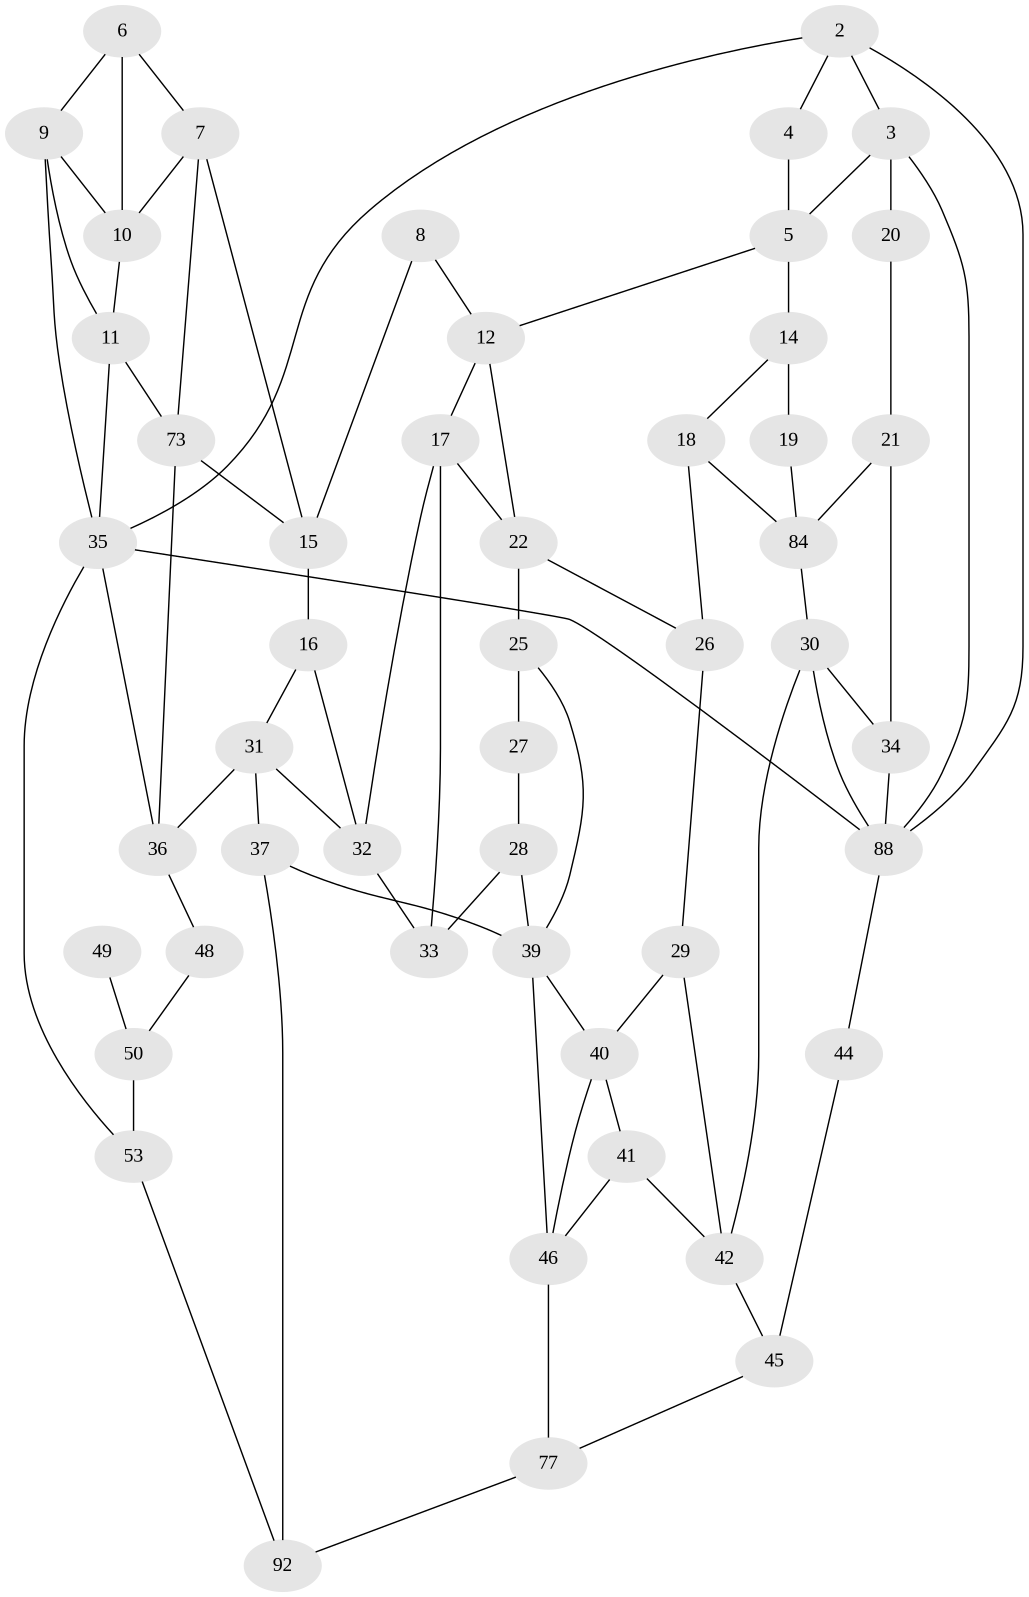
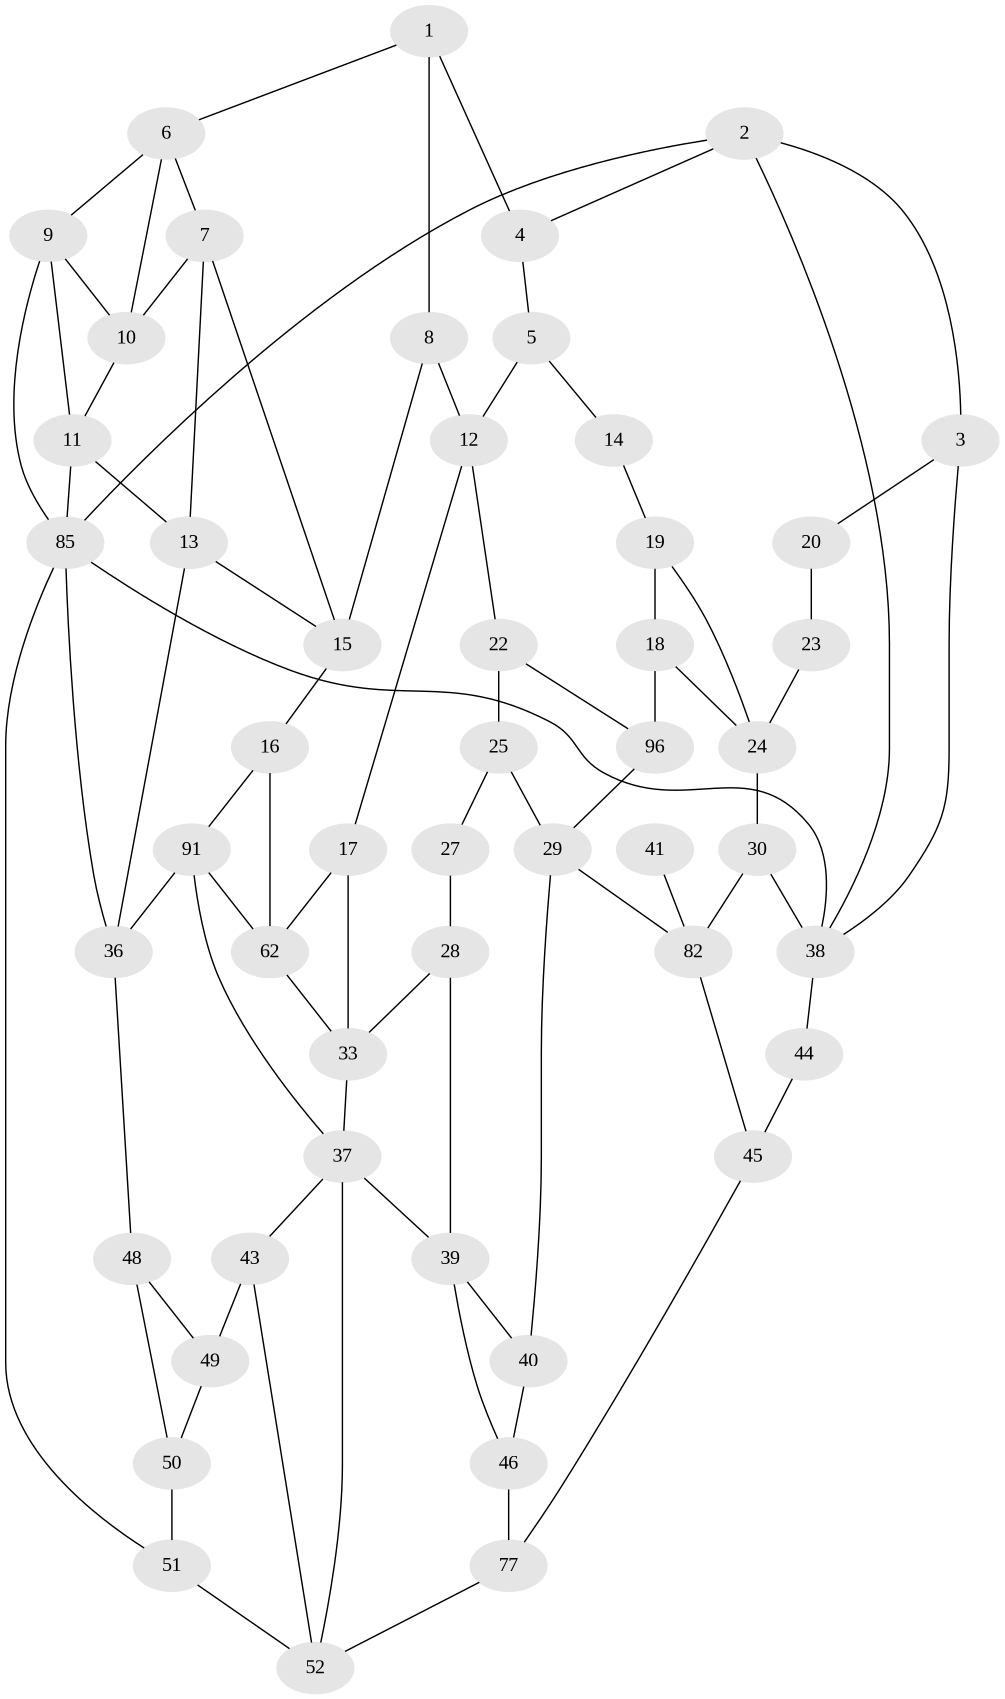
none -> (429, 31)
(840, 185) -> none
(738, 389) -> (655, 594)
(176, 440) -> (189, 543)
(891, 440) -> (811, 645)
(480, 492) -> none
(98, 543) -> (65, 543)
(799, 543) -> (757, 747)
(705, 645) -> (655, 747)
(254, 747) -> (192, 850)
(891, 747) -> none
(583, 796) -> (526, 799)
(362, 850) -> (270, 952)
(884, 850) -> (816, 952)
none -> (345, 1106)
(613, 1106) -> none
(134, 1157) -> (172, 1566)
(587, 1208) -> none
none -> (250, 1259)
(725, 1259) -> (693, 952)
none -> (171, 1310)
(283, 1566) -> (315, 1668)
